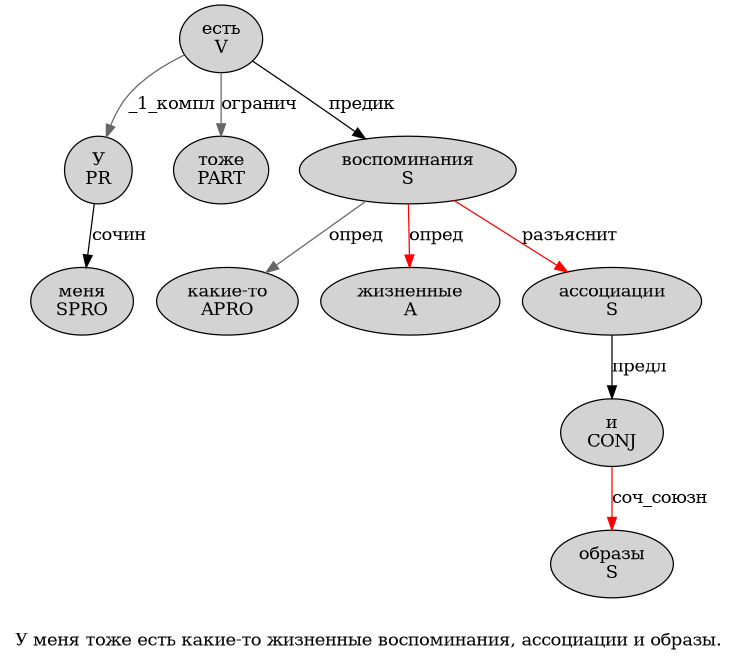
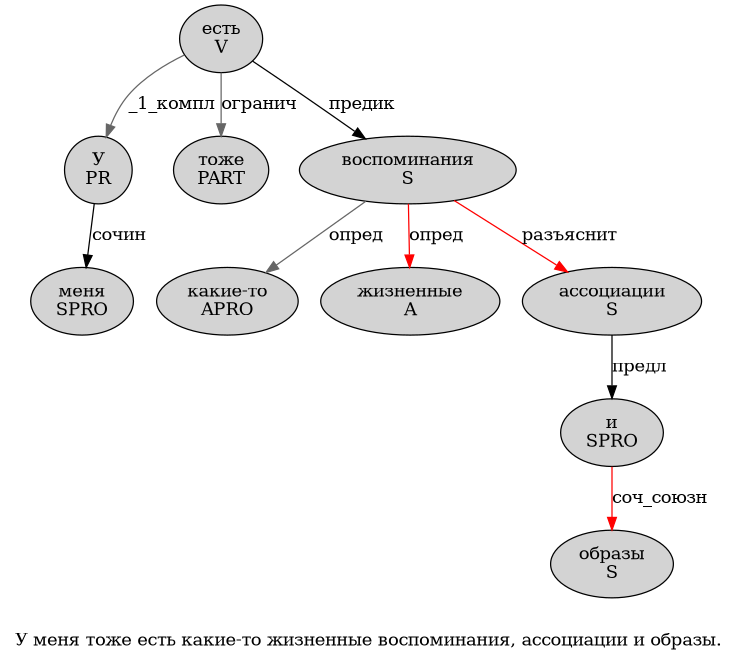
(612, 433) -> (612, 433)
